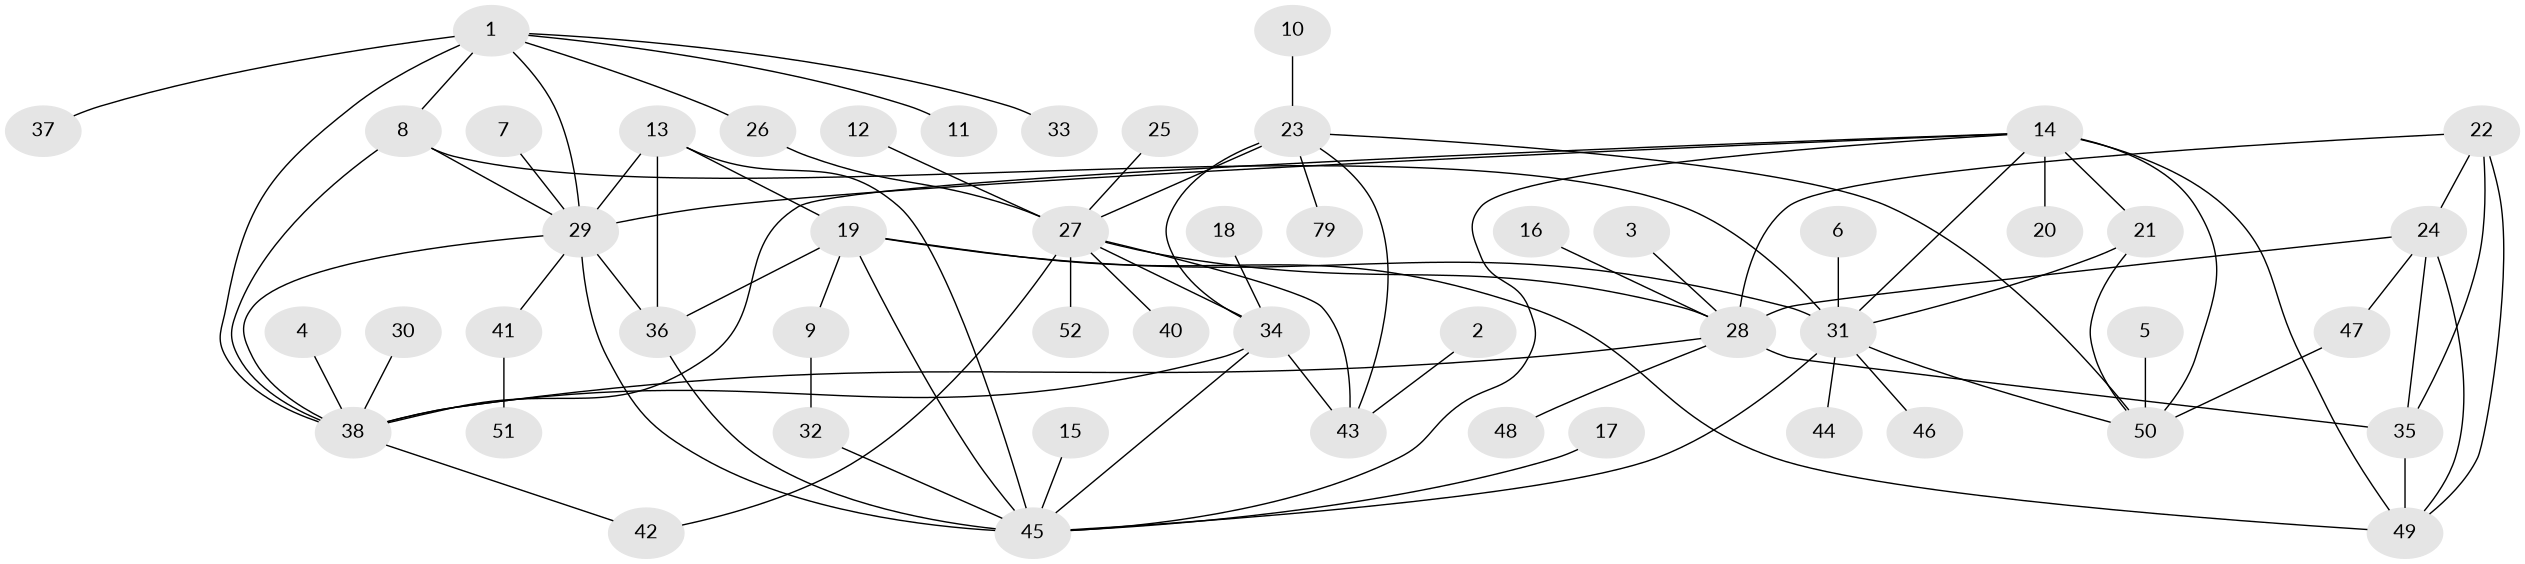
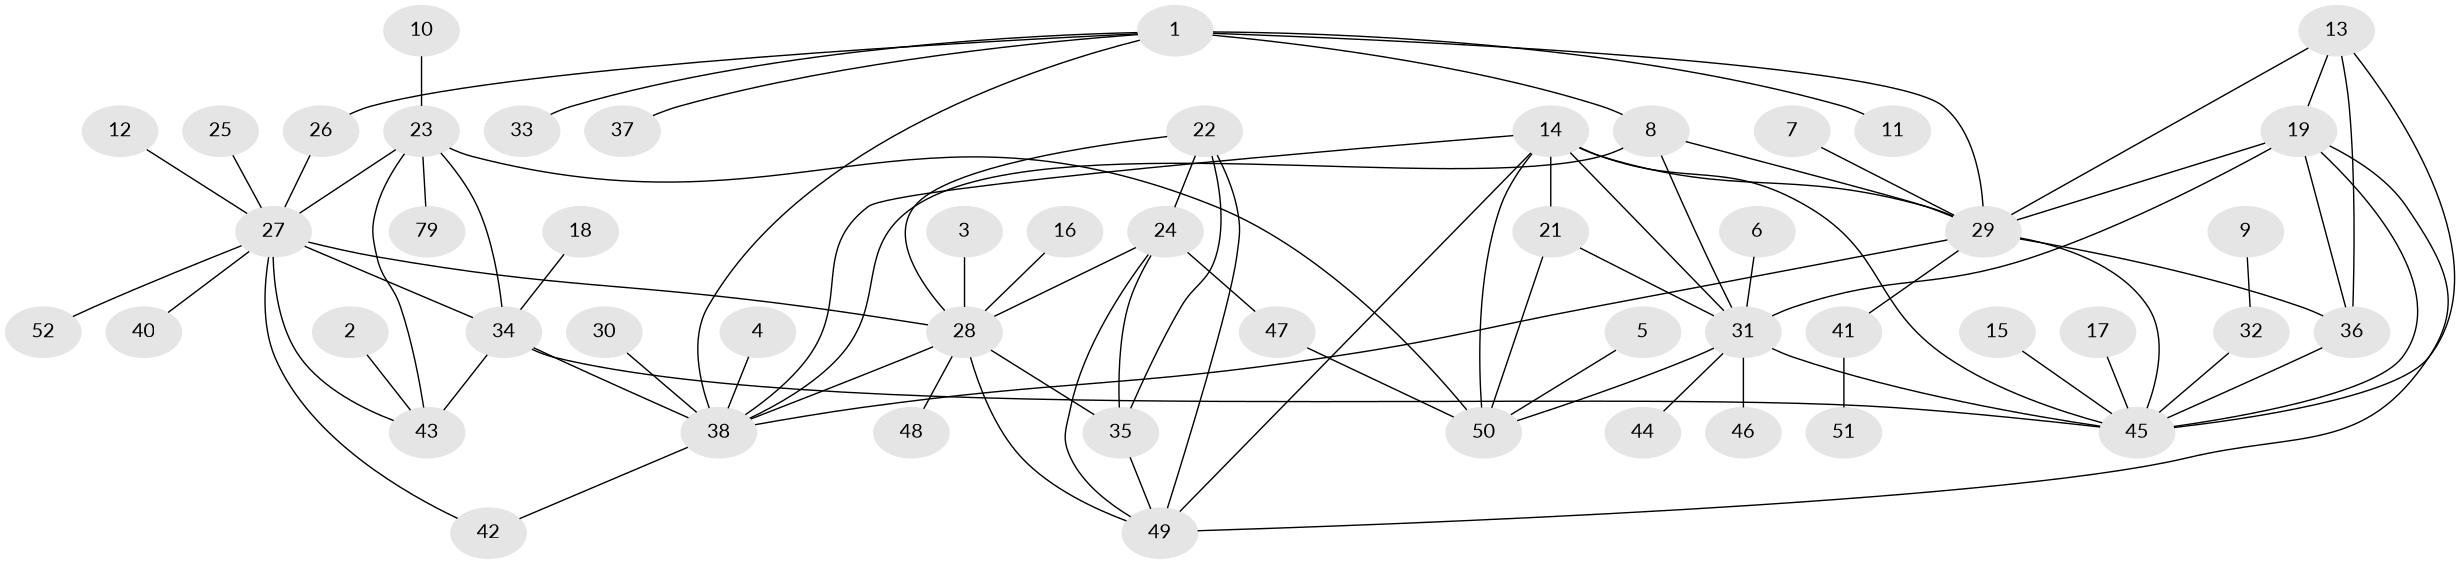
(2045, 232) -> none
(830, 282) -> (2141, 181)
none -> (1025, 461)
